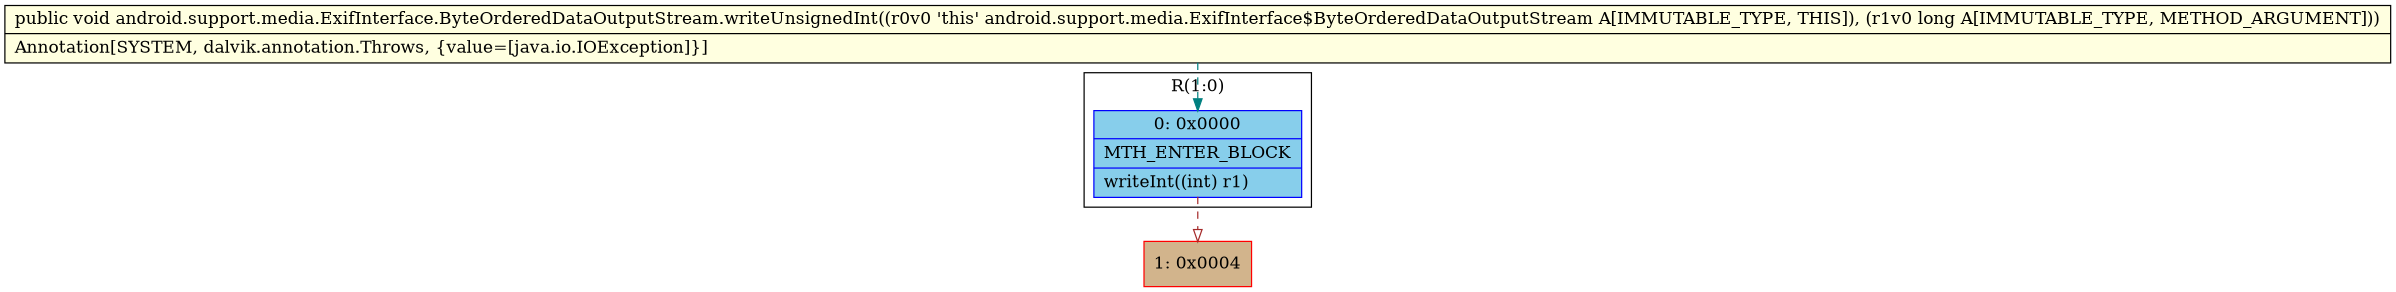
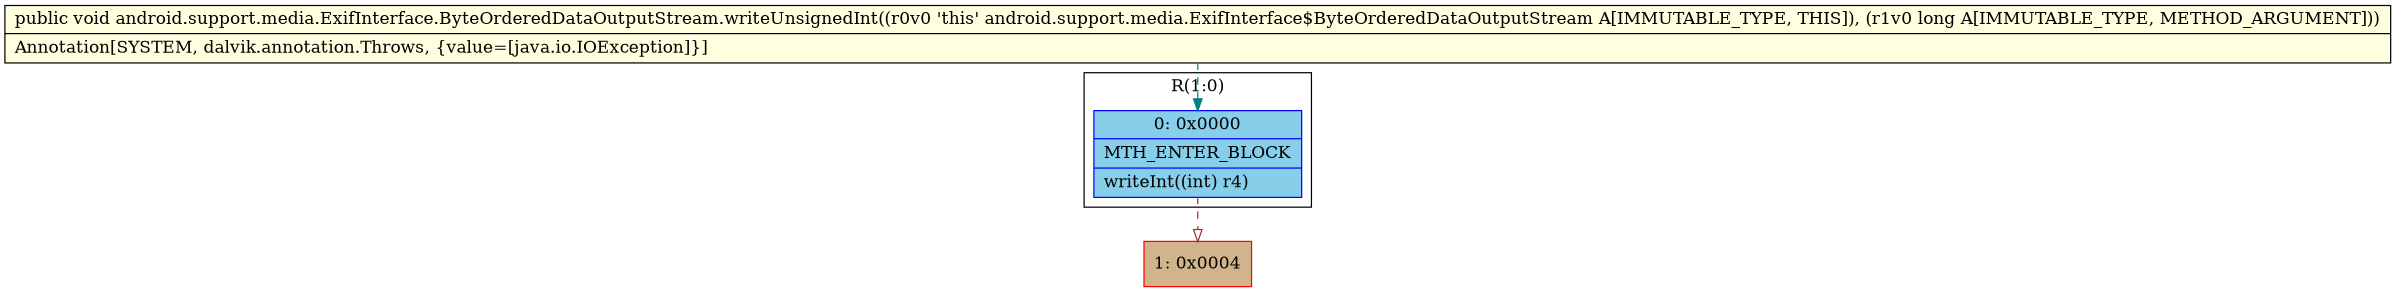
(1176, 182) -> (1176, 182)
